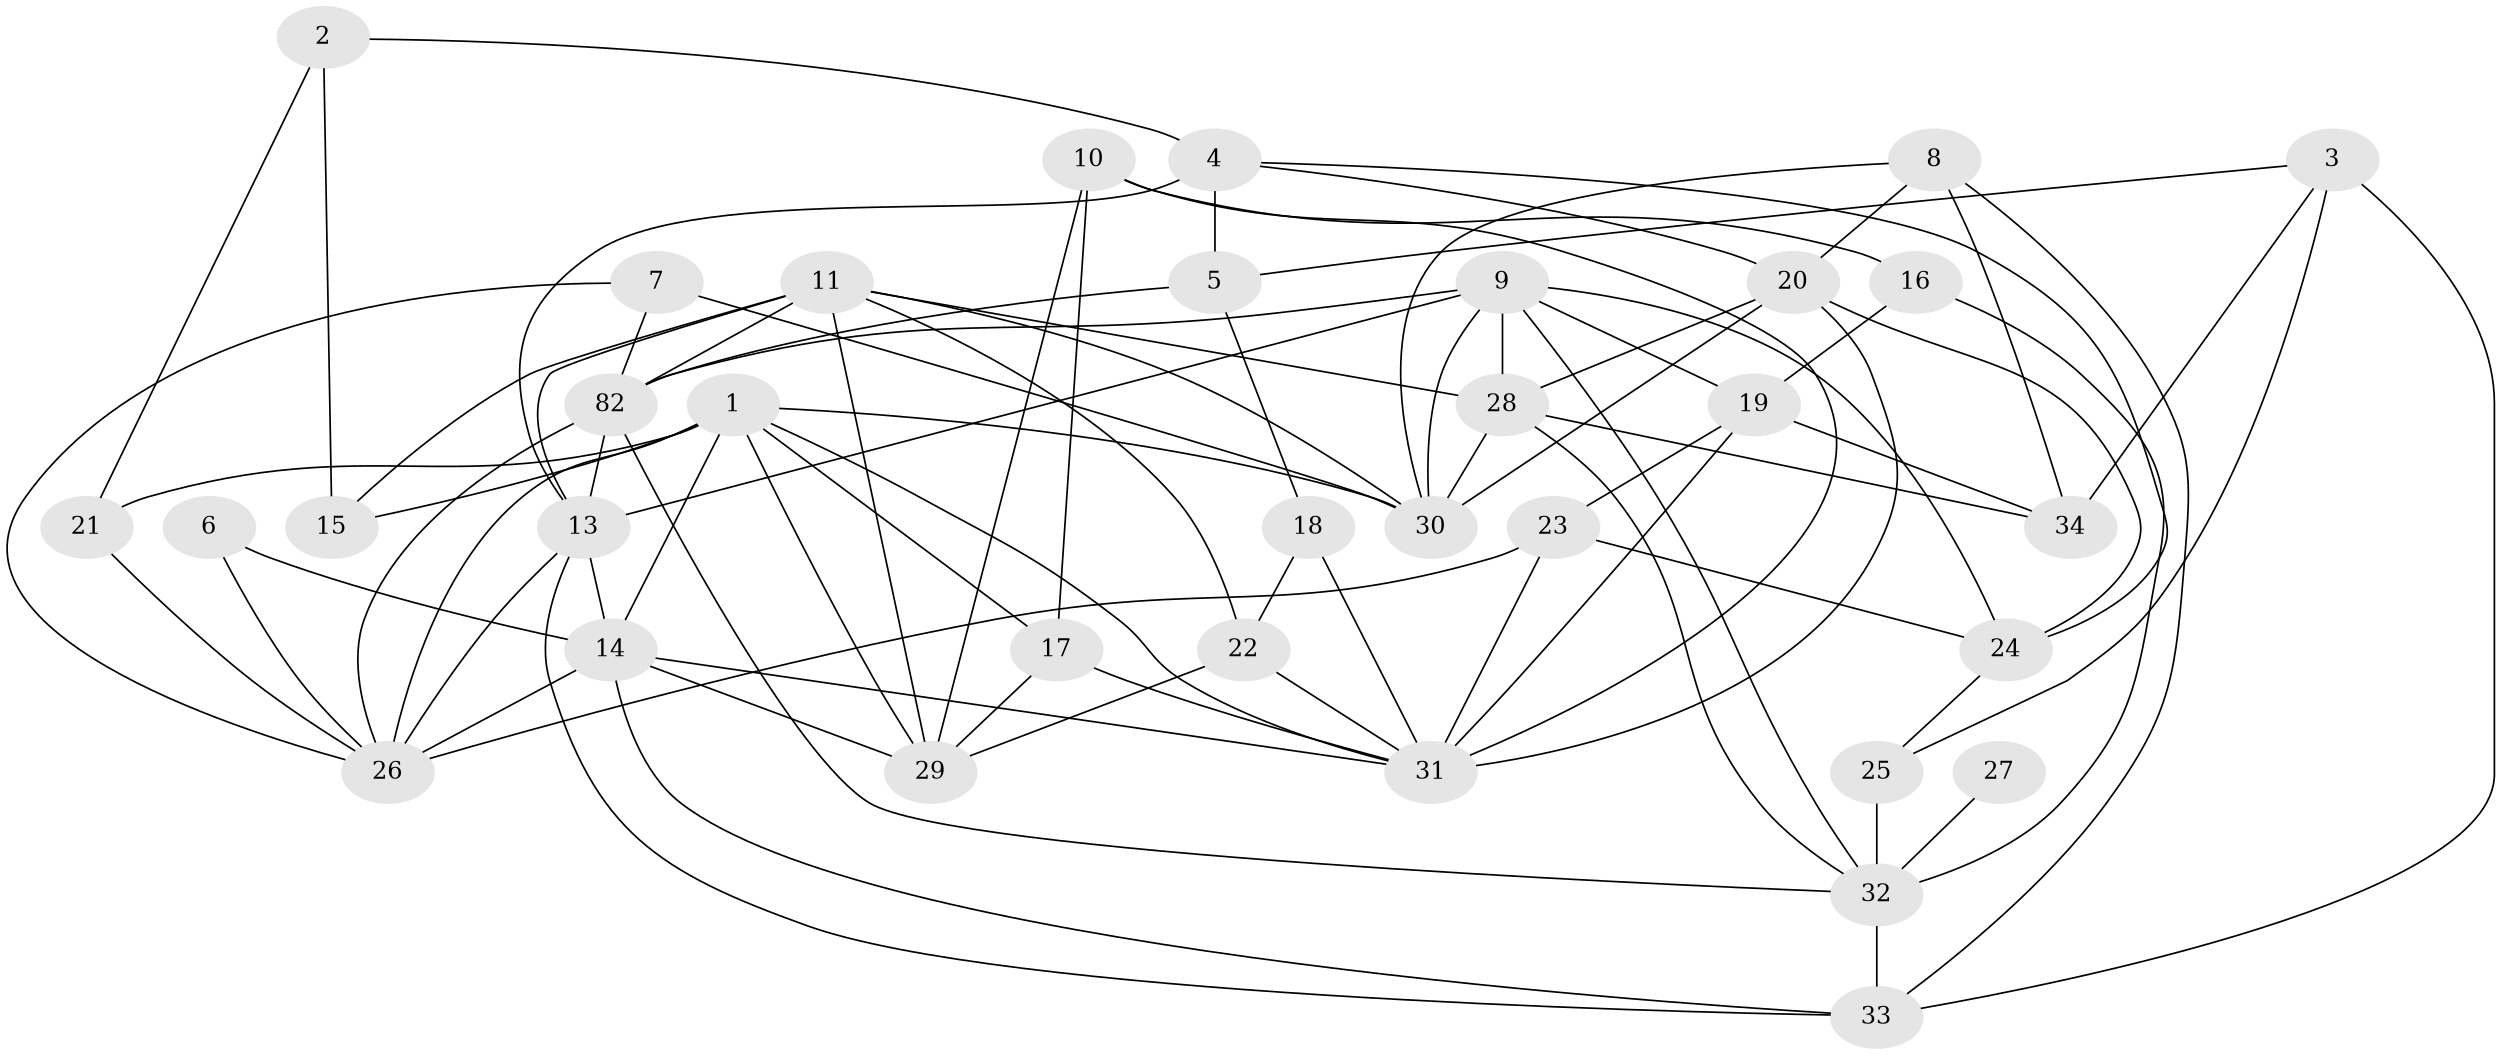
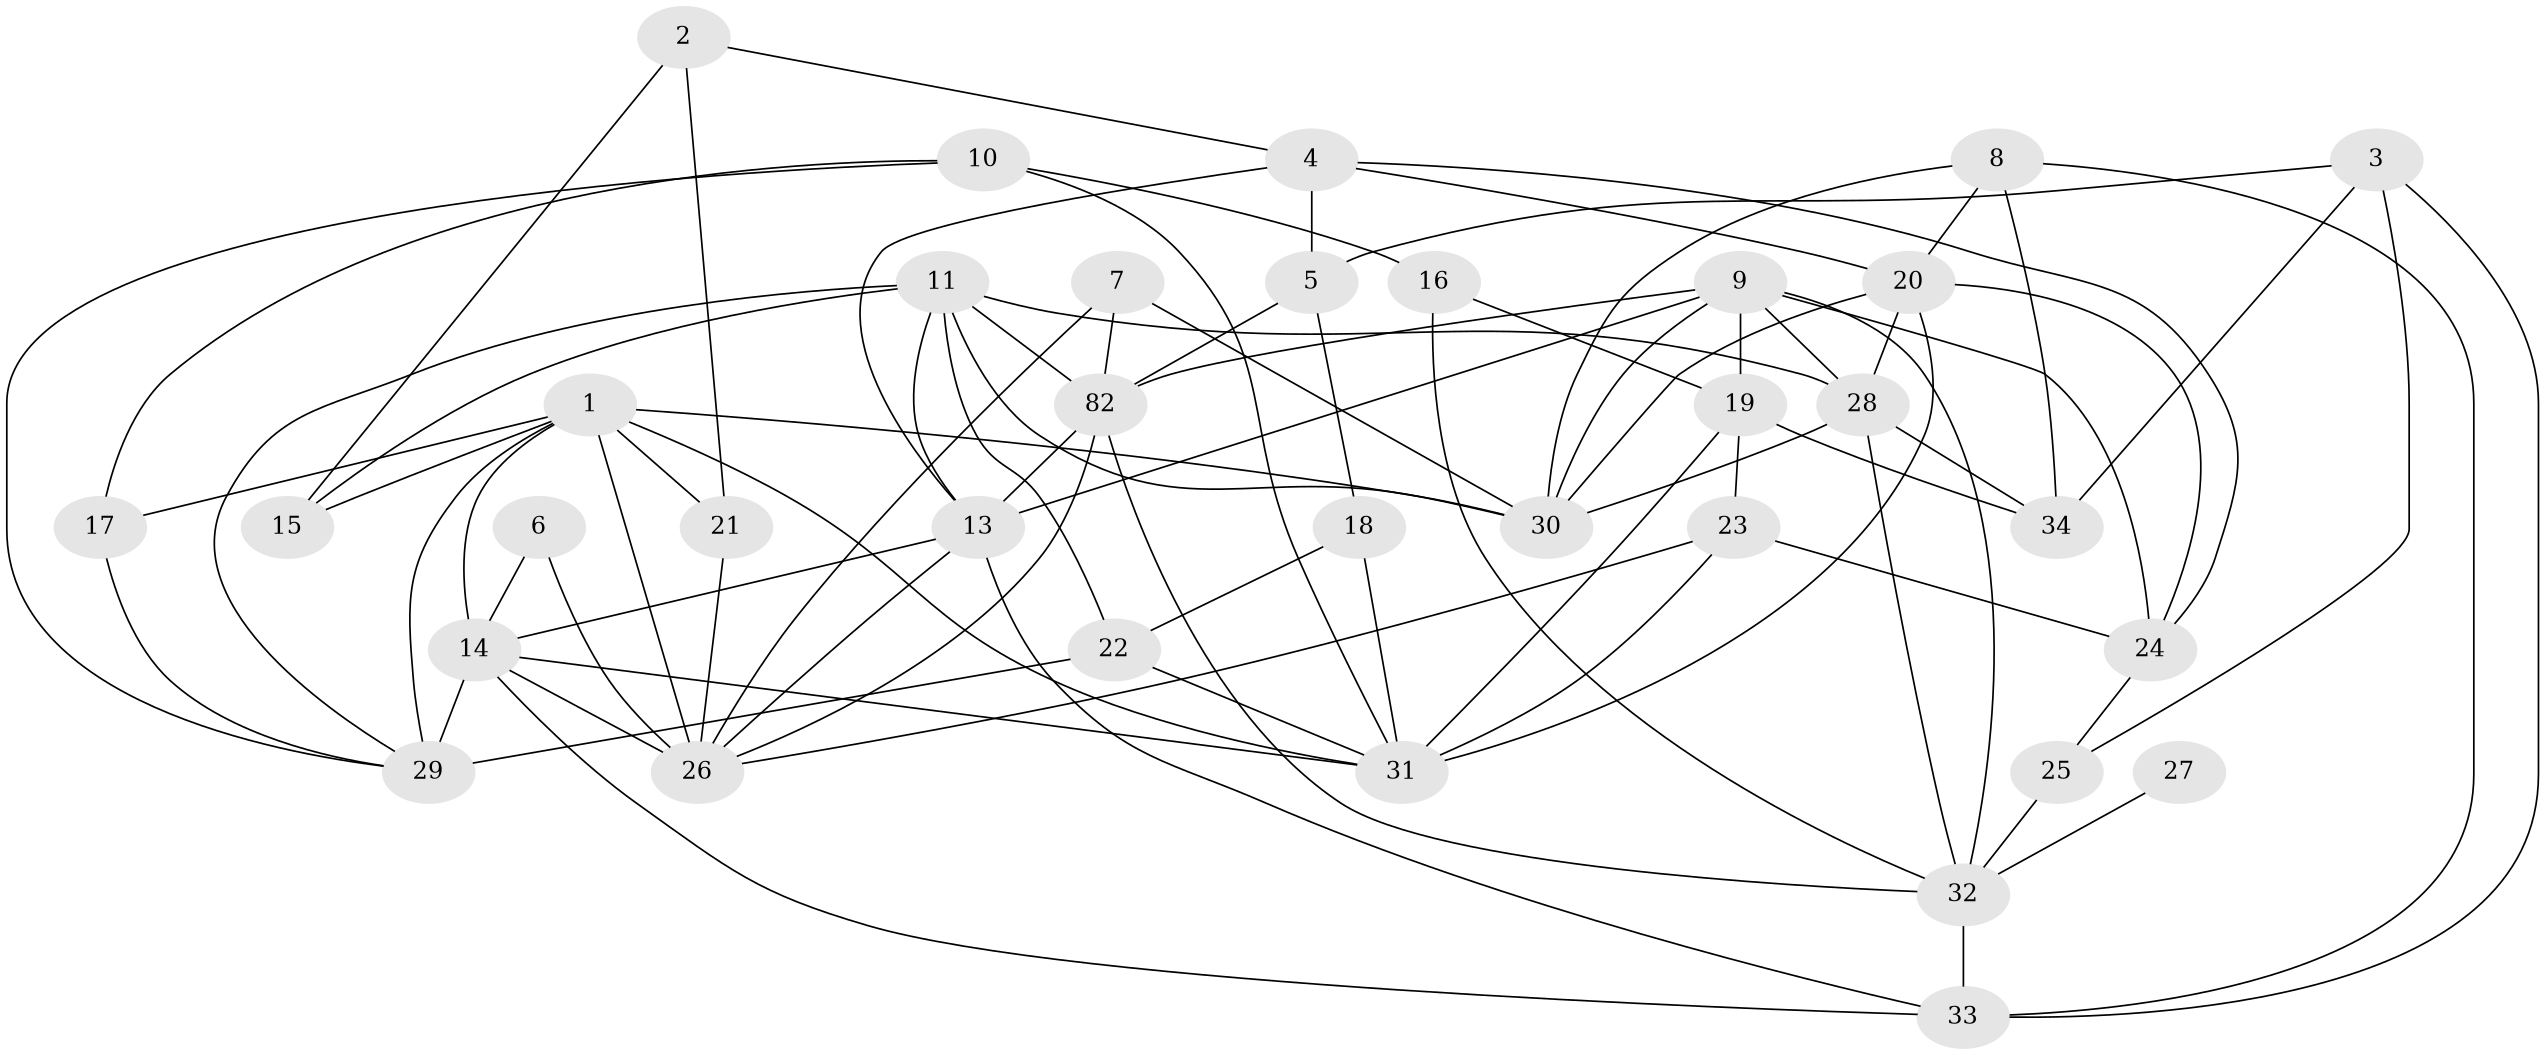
(1211, 708) -> none
